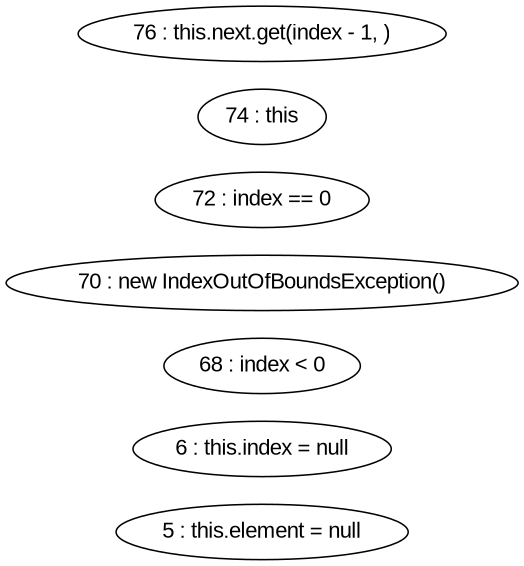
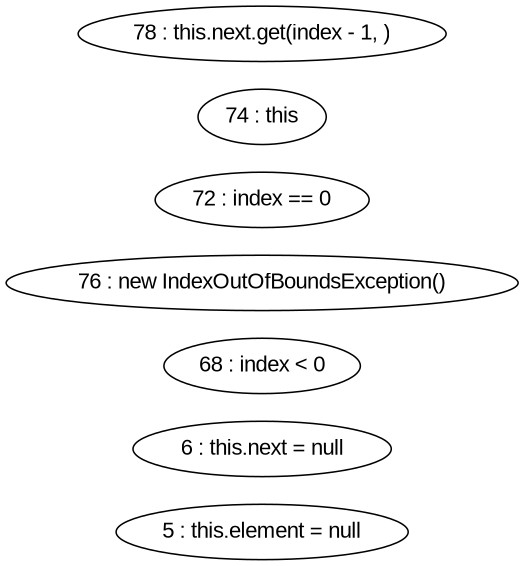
(262, 34) -> (262, 34)
(262, 283) -> (262, 283)
(262, 449) -> (262, 449)
